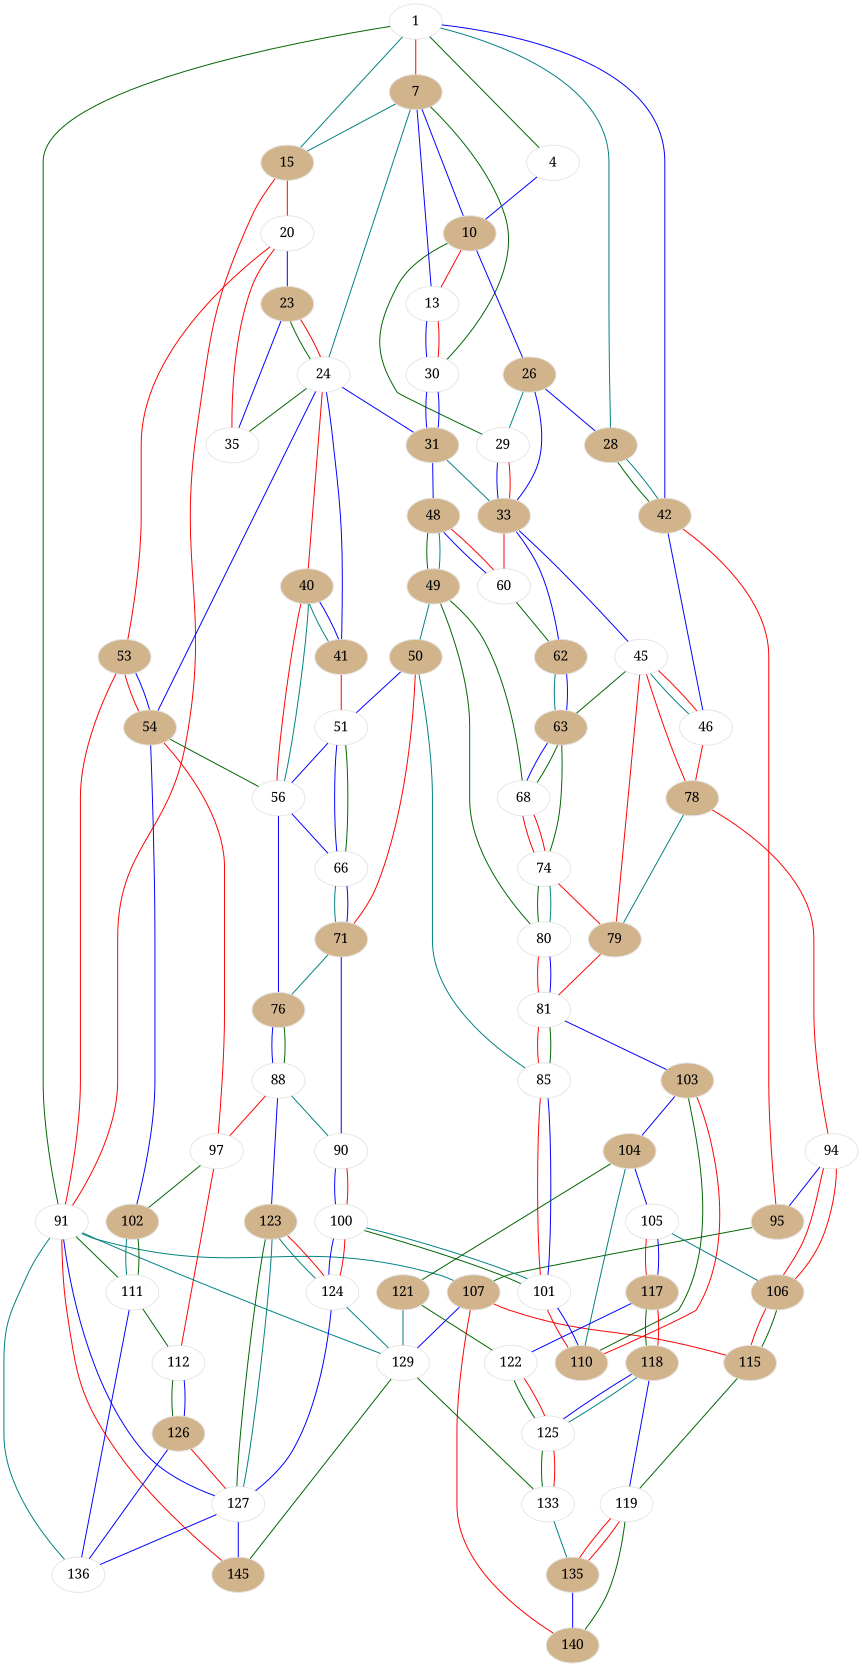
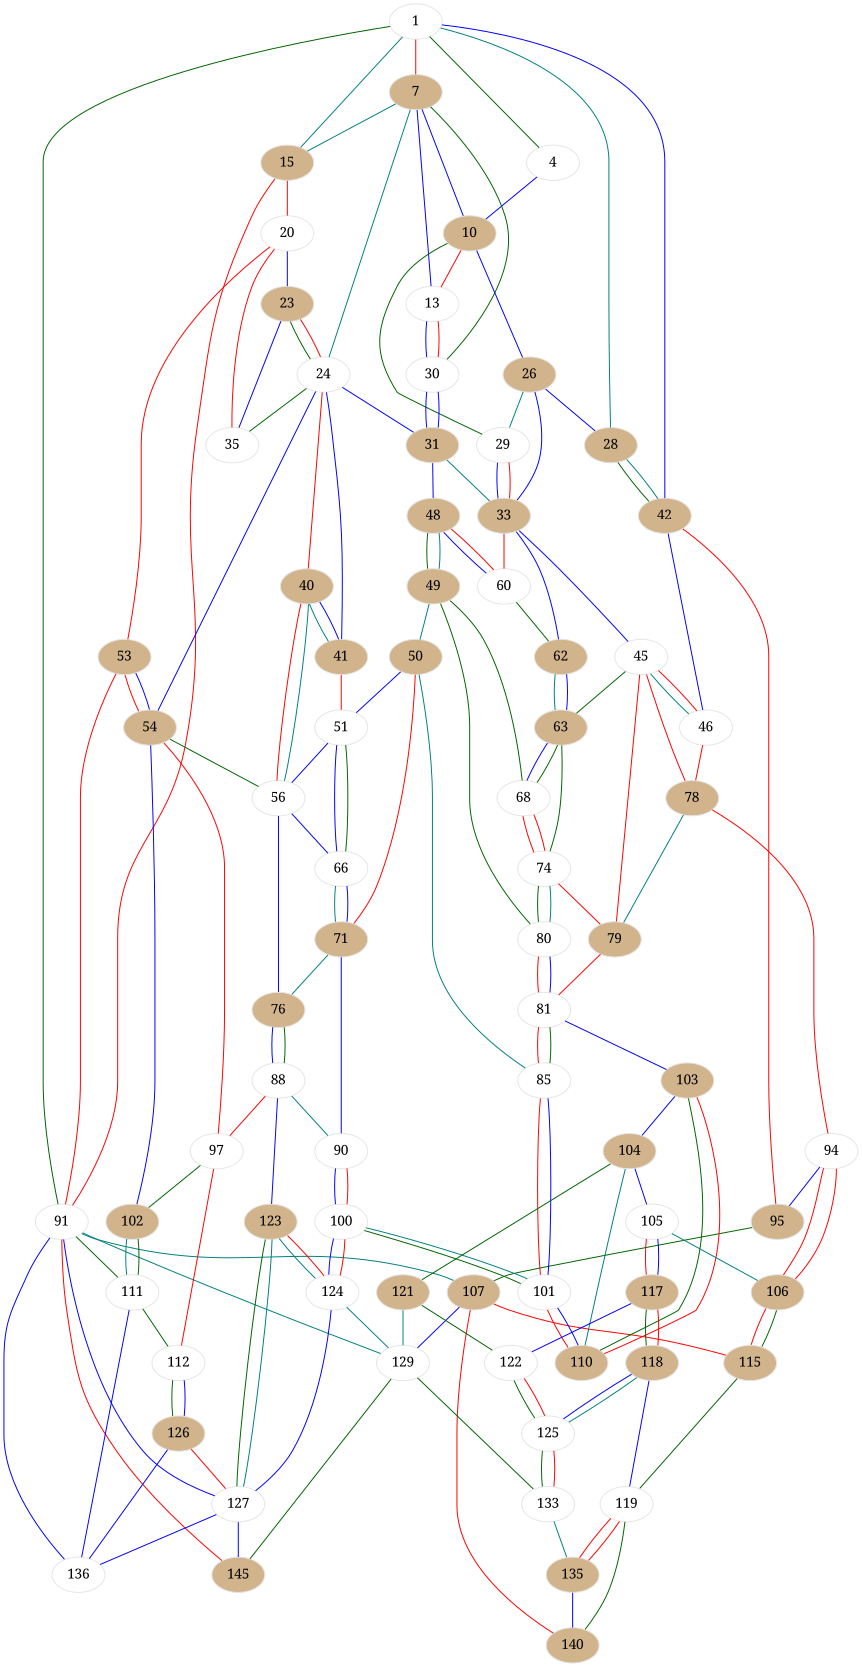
(4, 1402) -> (4, 1402)
